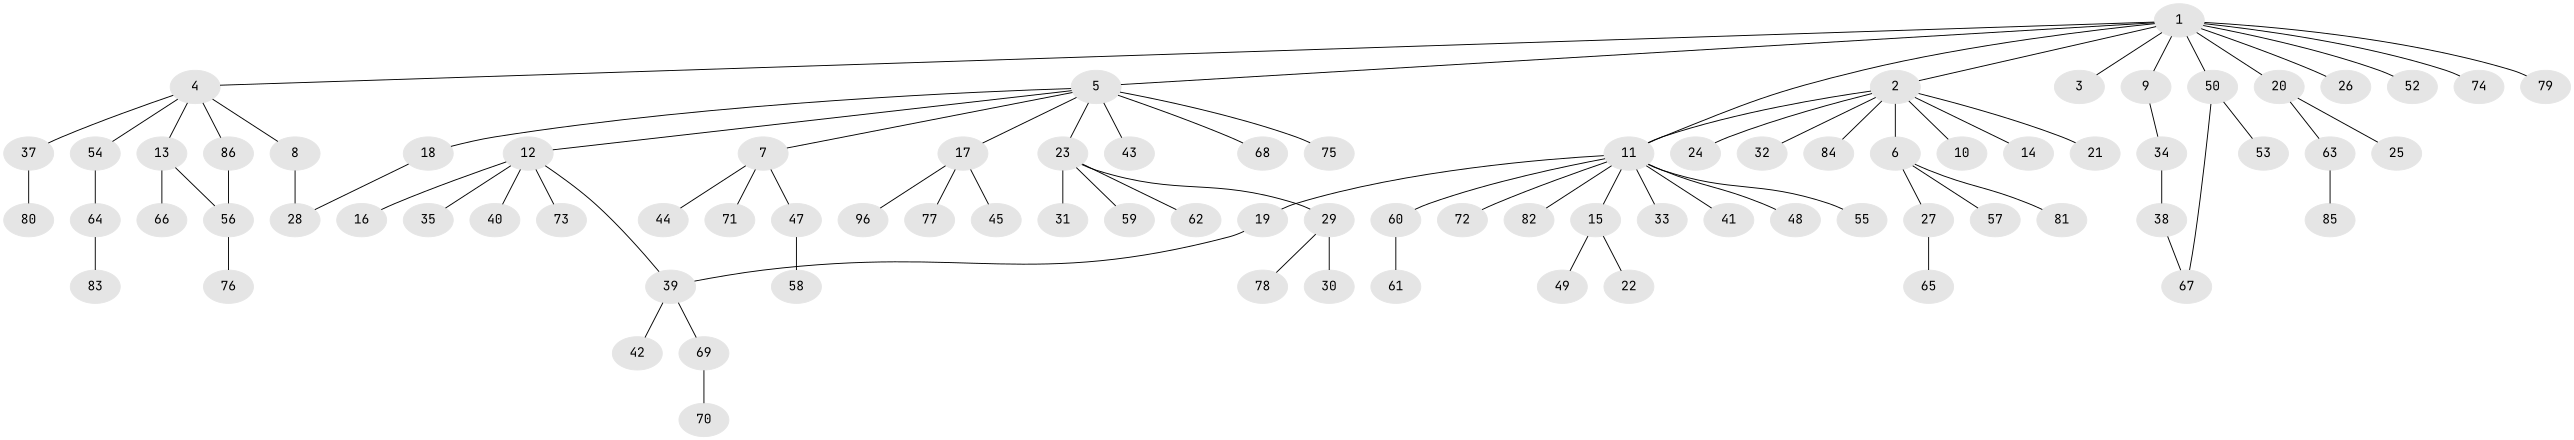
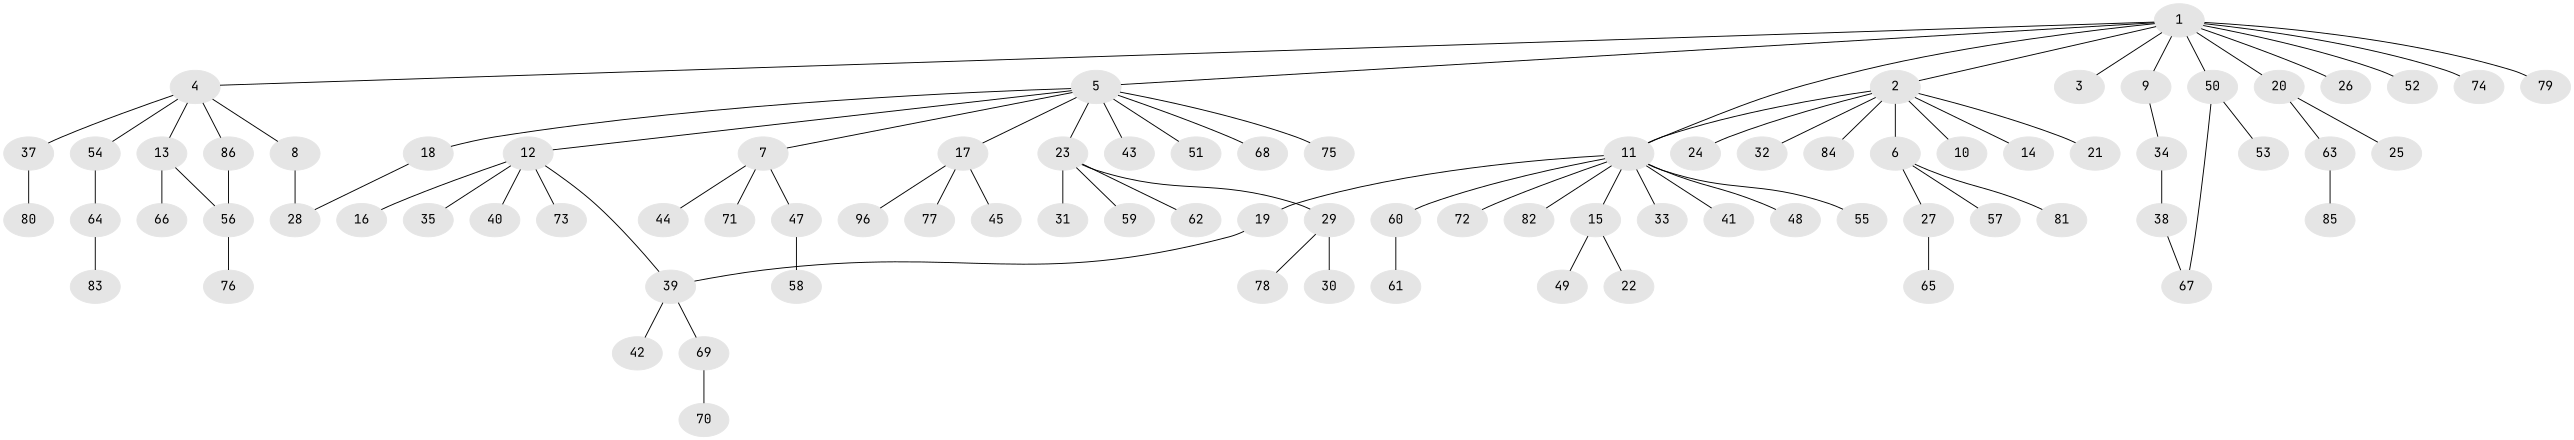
none -> (1196, 154)
